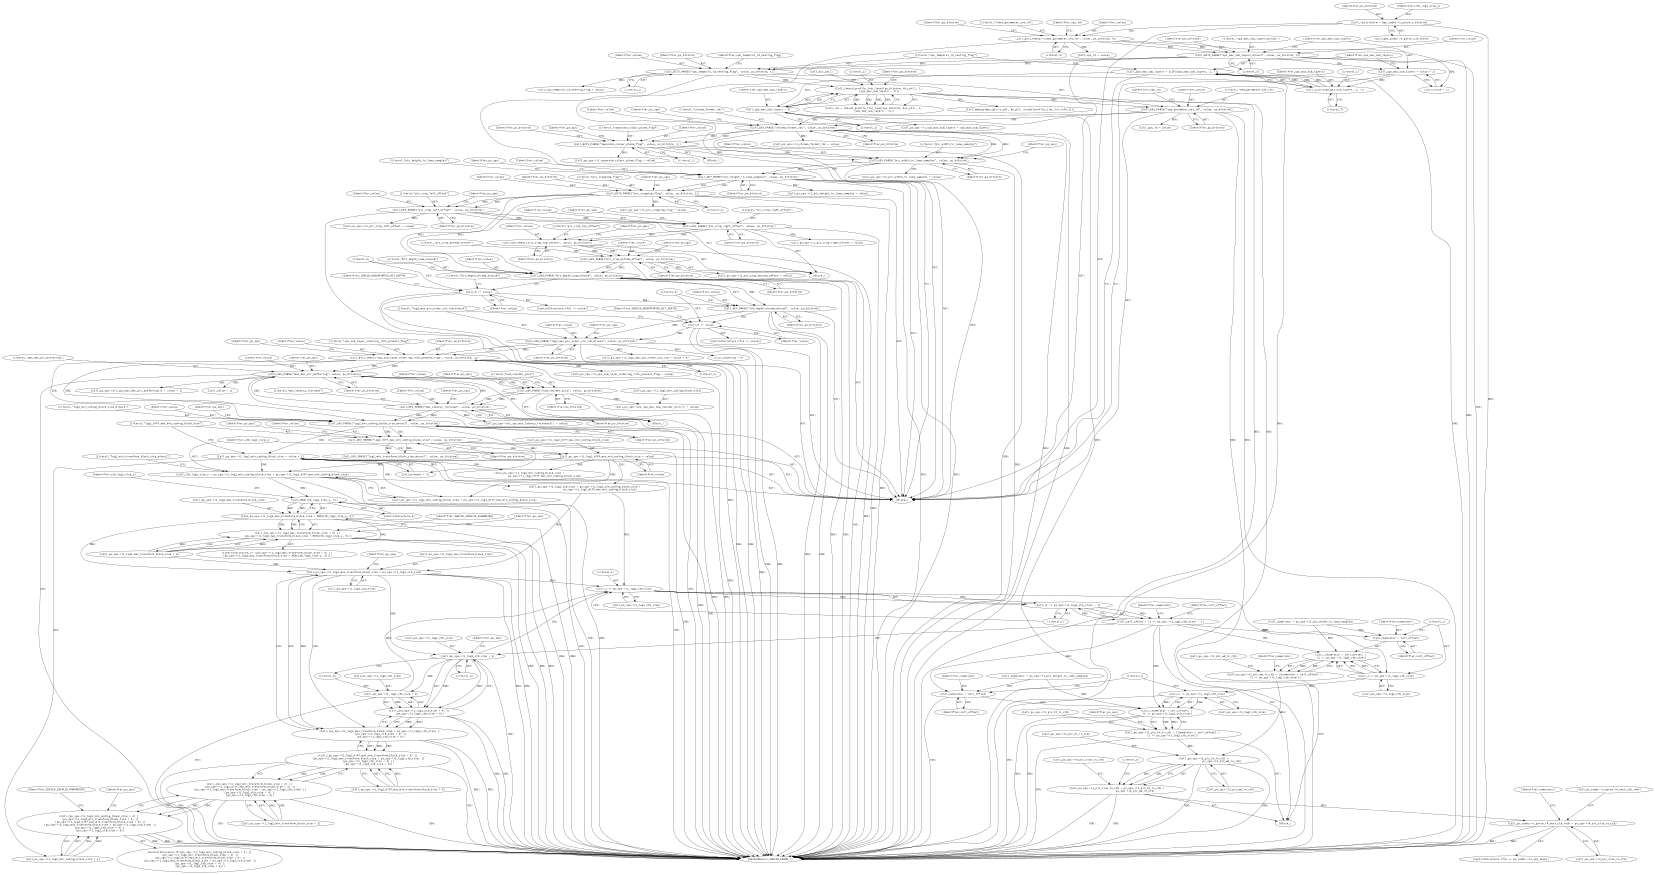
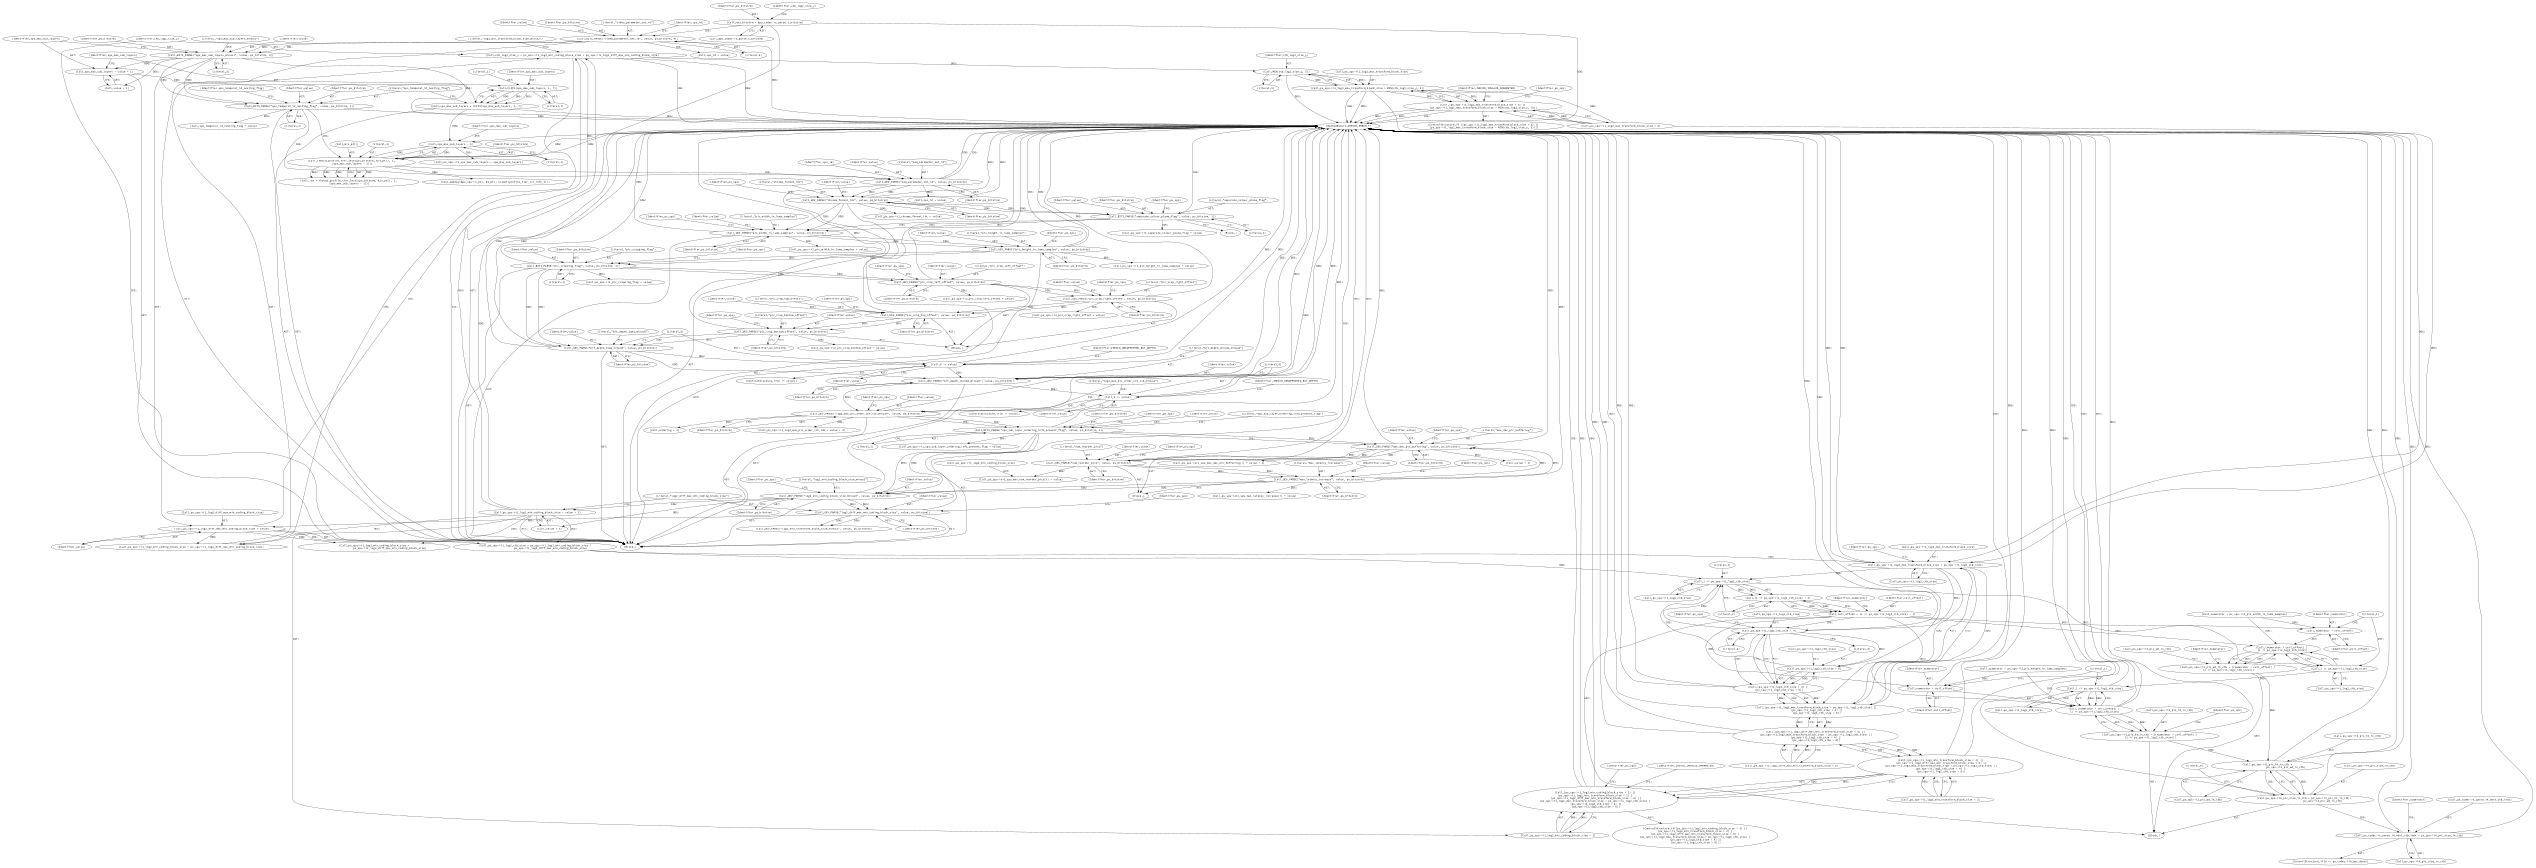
(415, 475) -> (549, 529)
(1072, 493) -> (896, 129)
(399, 516) -> (1266, 88)
